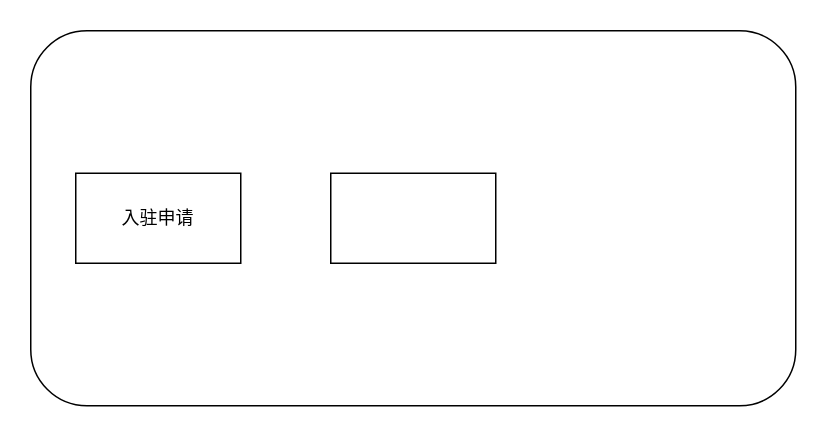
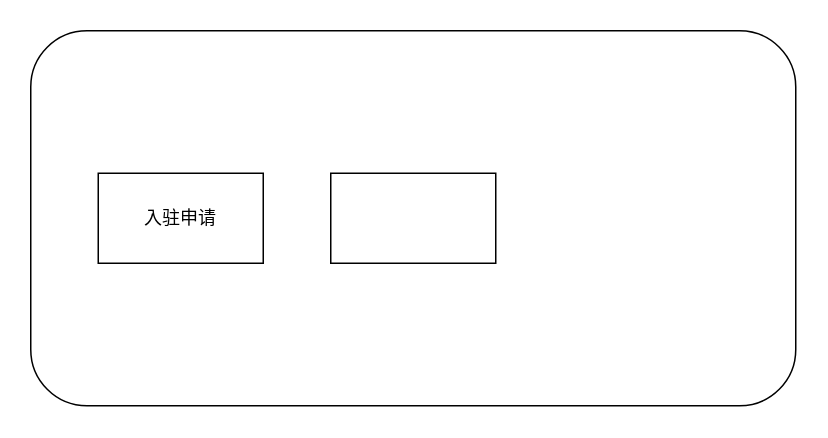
(158, 218) -> (181, 218)
